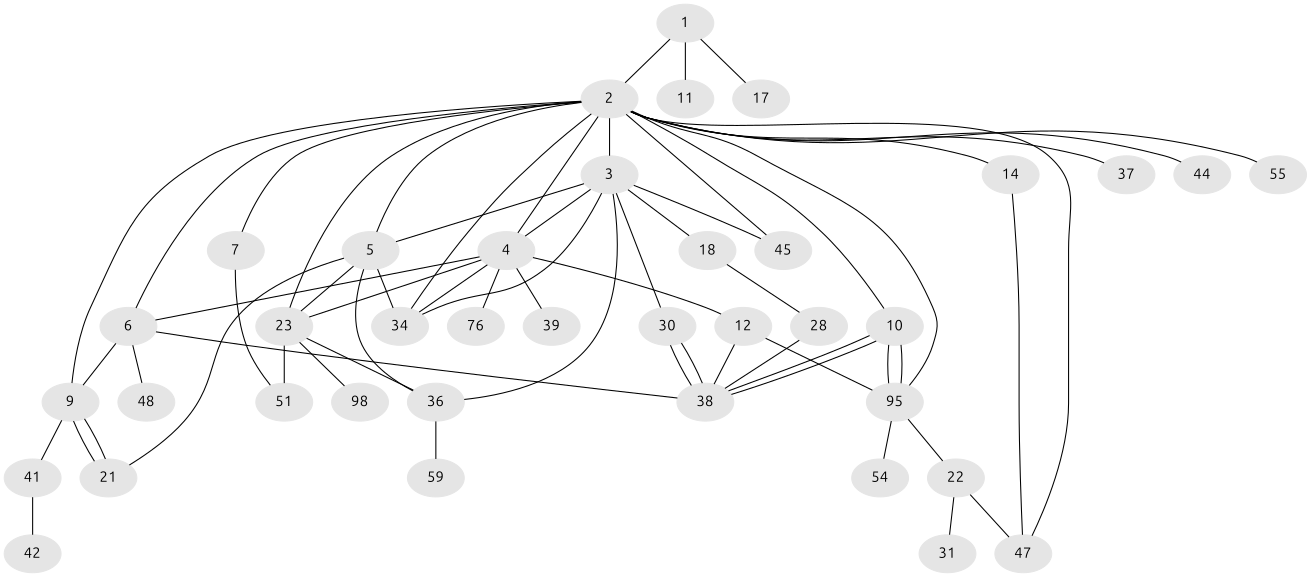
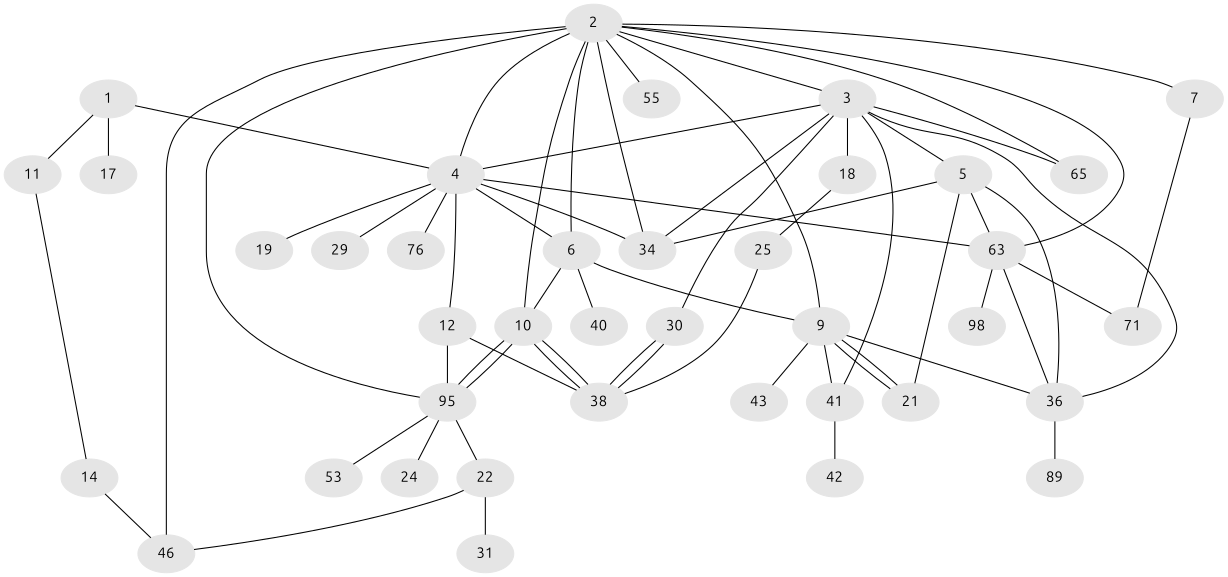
(648, 61) -> (282, 137)
(458, 137) -> none
(810, 138) -> (61, 326)
(1126, 175) -> none
(1202, 175) -> none
none -> (890, 250)
none -> (340, 251)
(783, 251) -> (1079, 175)
(284, 326) -> (997, 251)
(552, 326) -> (264, 251)
(819, 326) -> (763, 251)
none -> (938, 364)
(416, 367) -> (547, 288)
(146, 402) -> (599, 326)
(284, 402) -> (1133, 326)
none -> (759, 402)
none -> (410, 478)
(436, 478) -> (1055, 478)
(880, 478) -> (334, 478)
(1023, 554) -> (166, 554)
